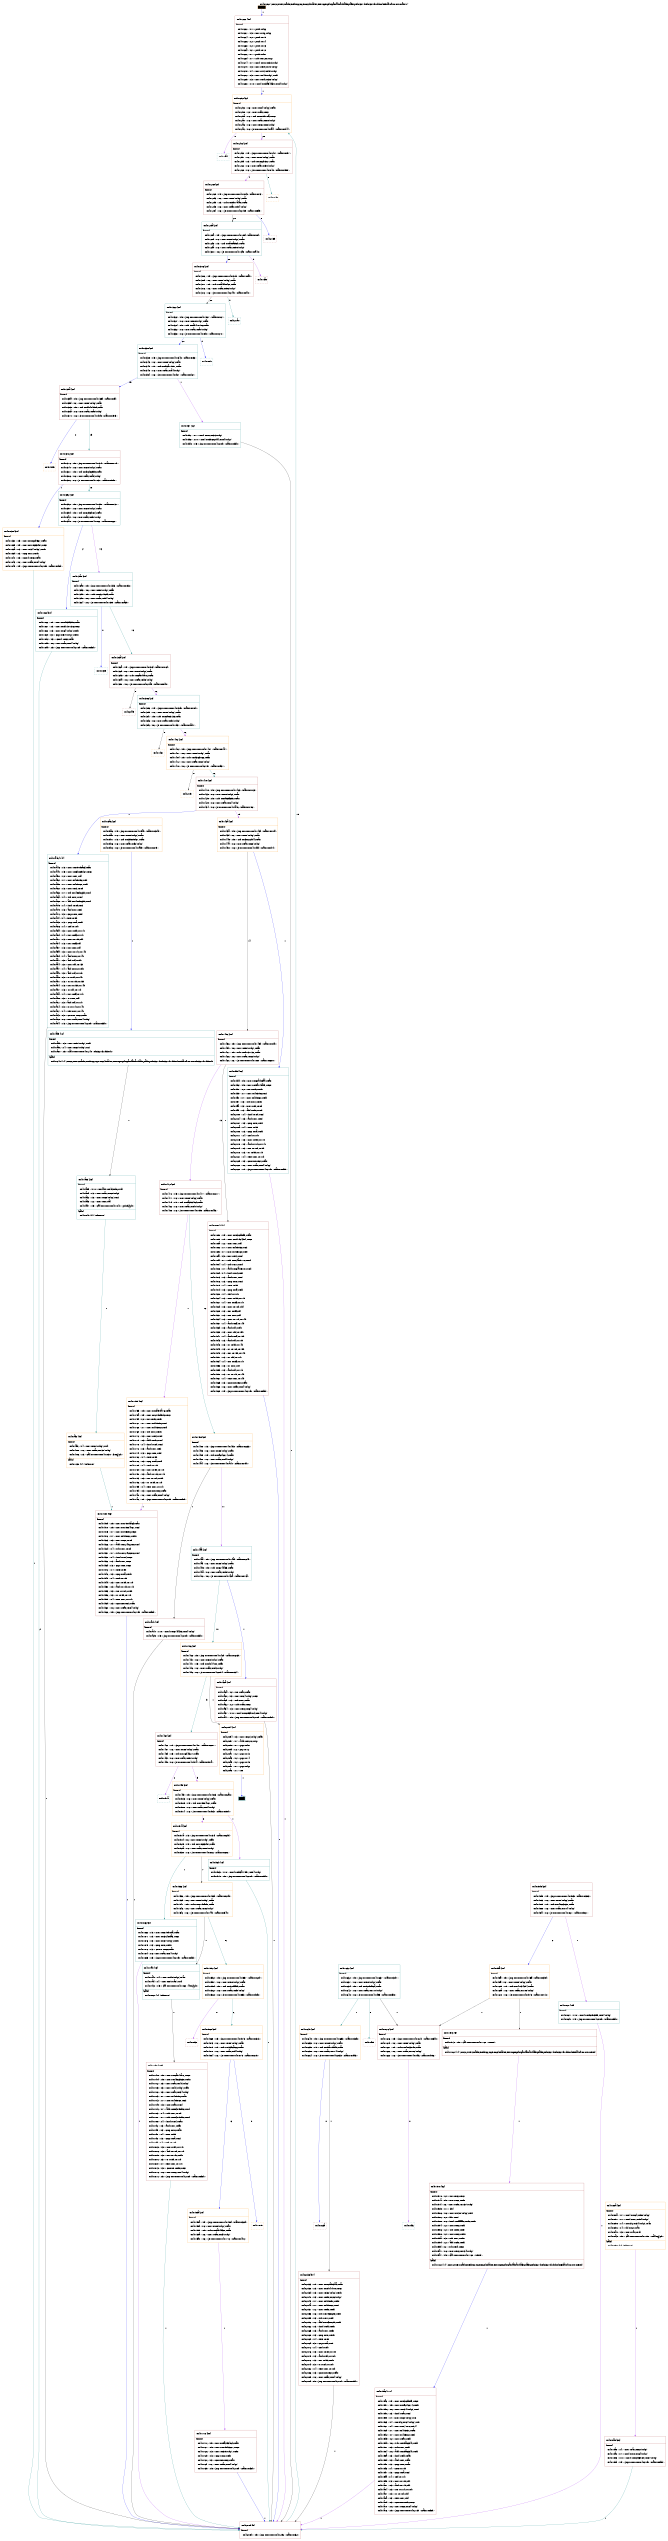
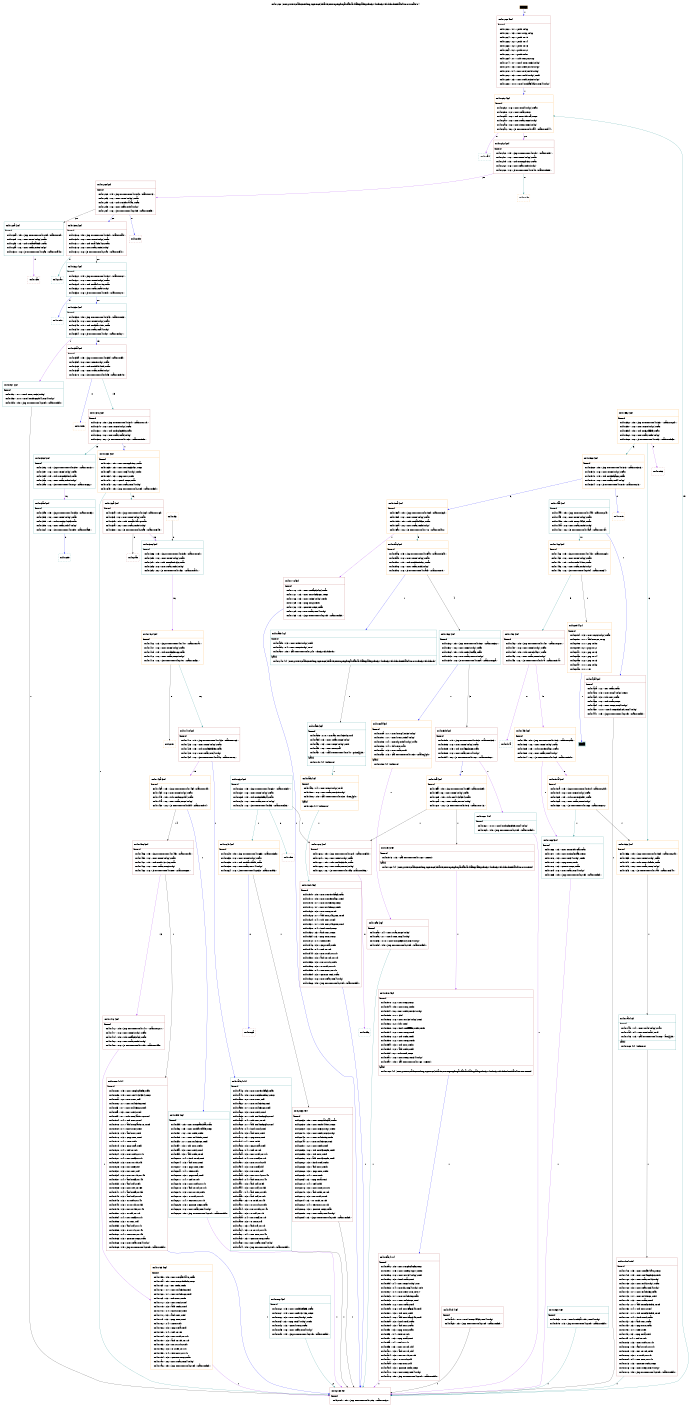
(249, 177) -> (483, 177)
(227, 259) -> (111, 218)
none -> (417, 536)
(71, 566) -> none
(121, 630) -> (131, 496)
none -> (470, 647)
(162, 738) -> (172, 530)
(221, 1450) -> none
(142, 1506) -> (260, 1391)
(238, 1835) -> (542, 800)
(217, 1940) -> (648, 641)
